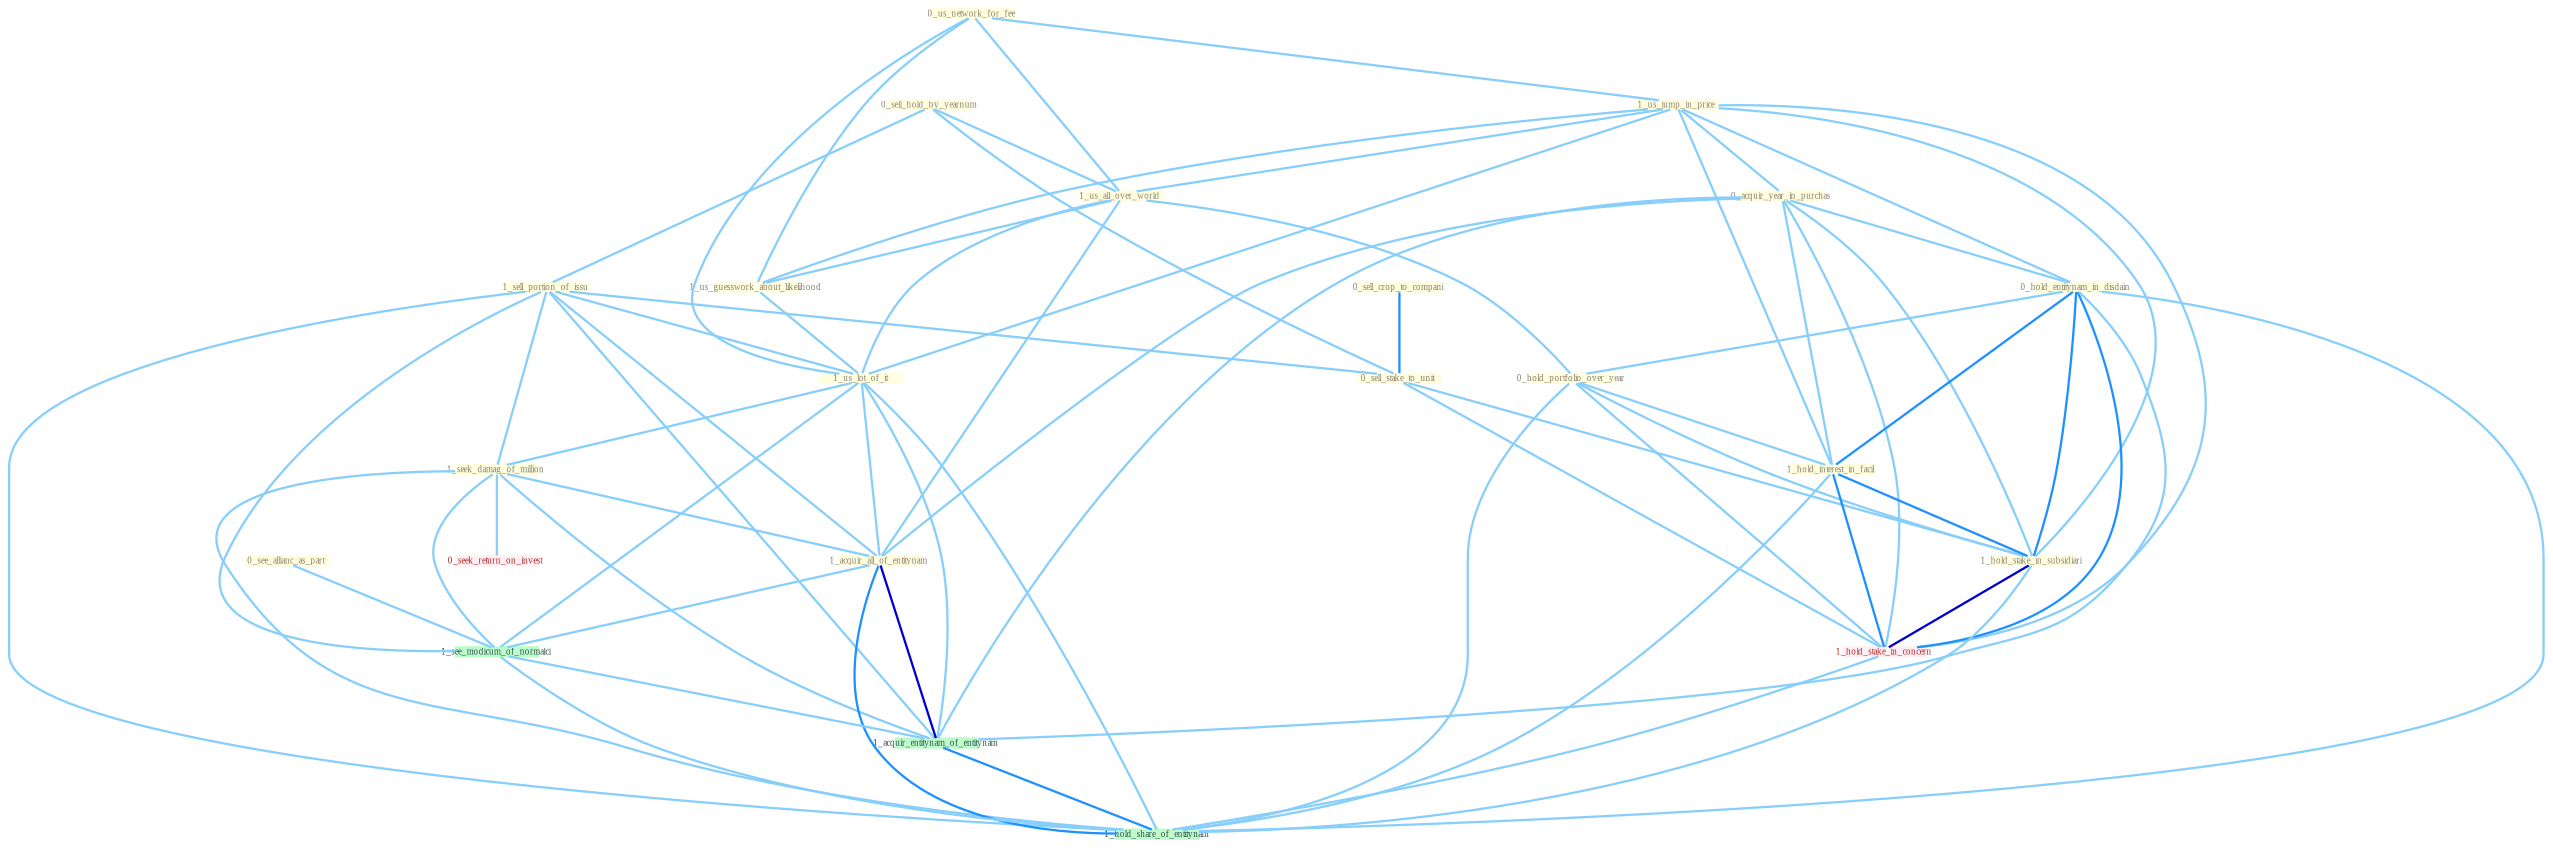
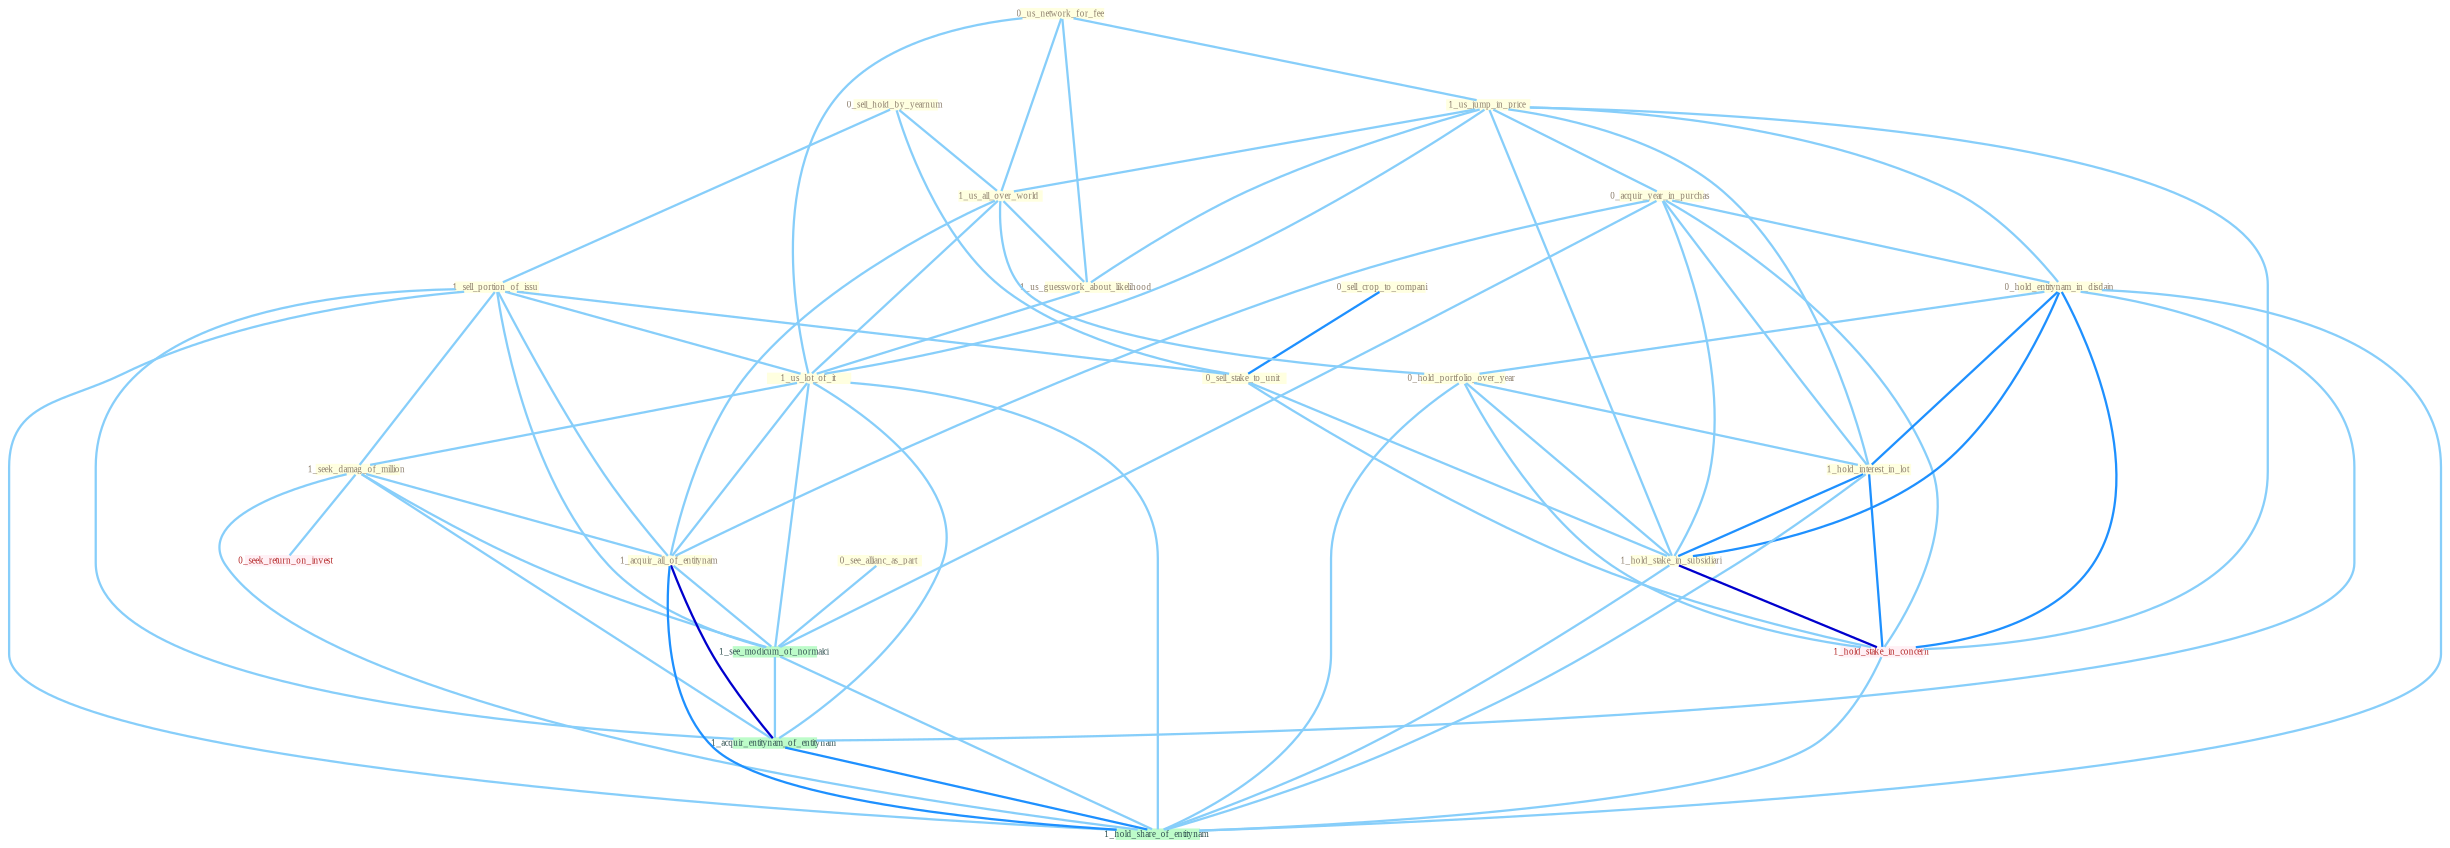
(1257, 338) -> (1220, 427)
(1832, 470) -> (1869, 470)
